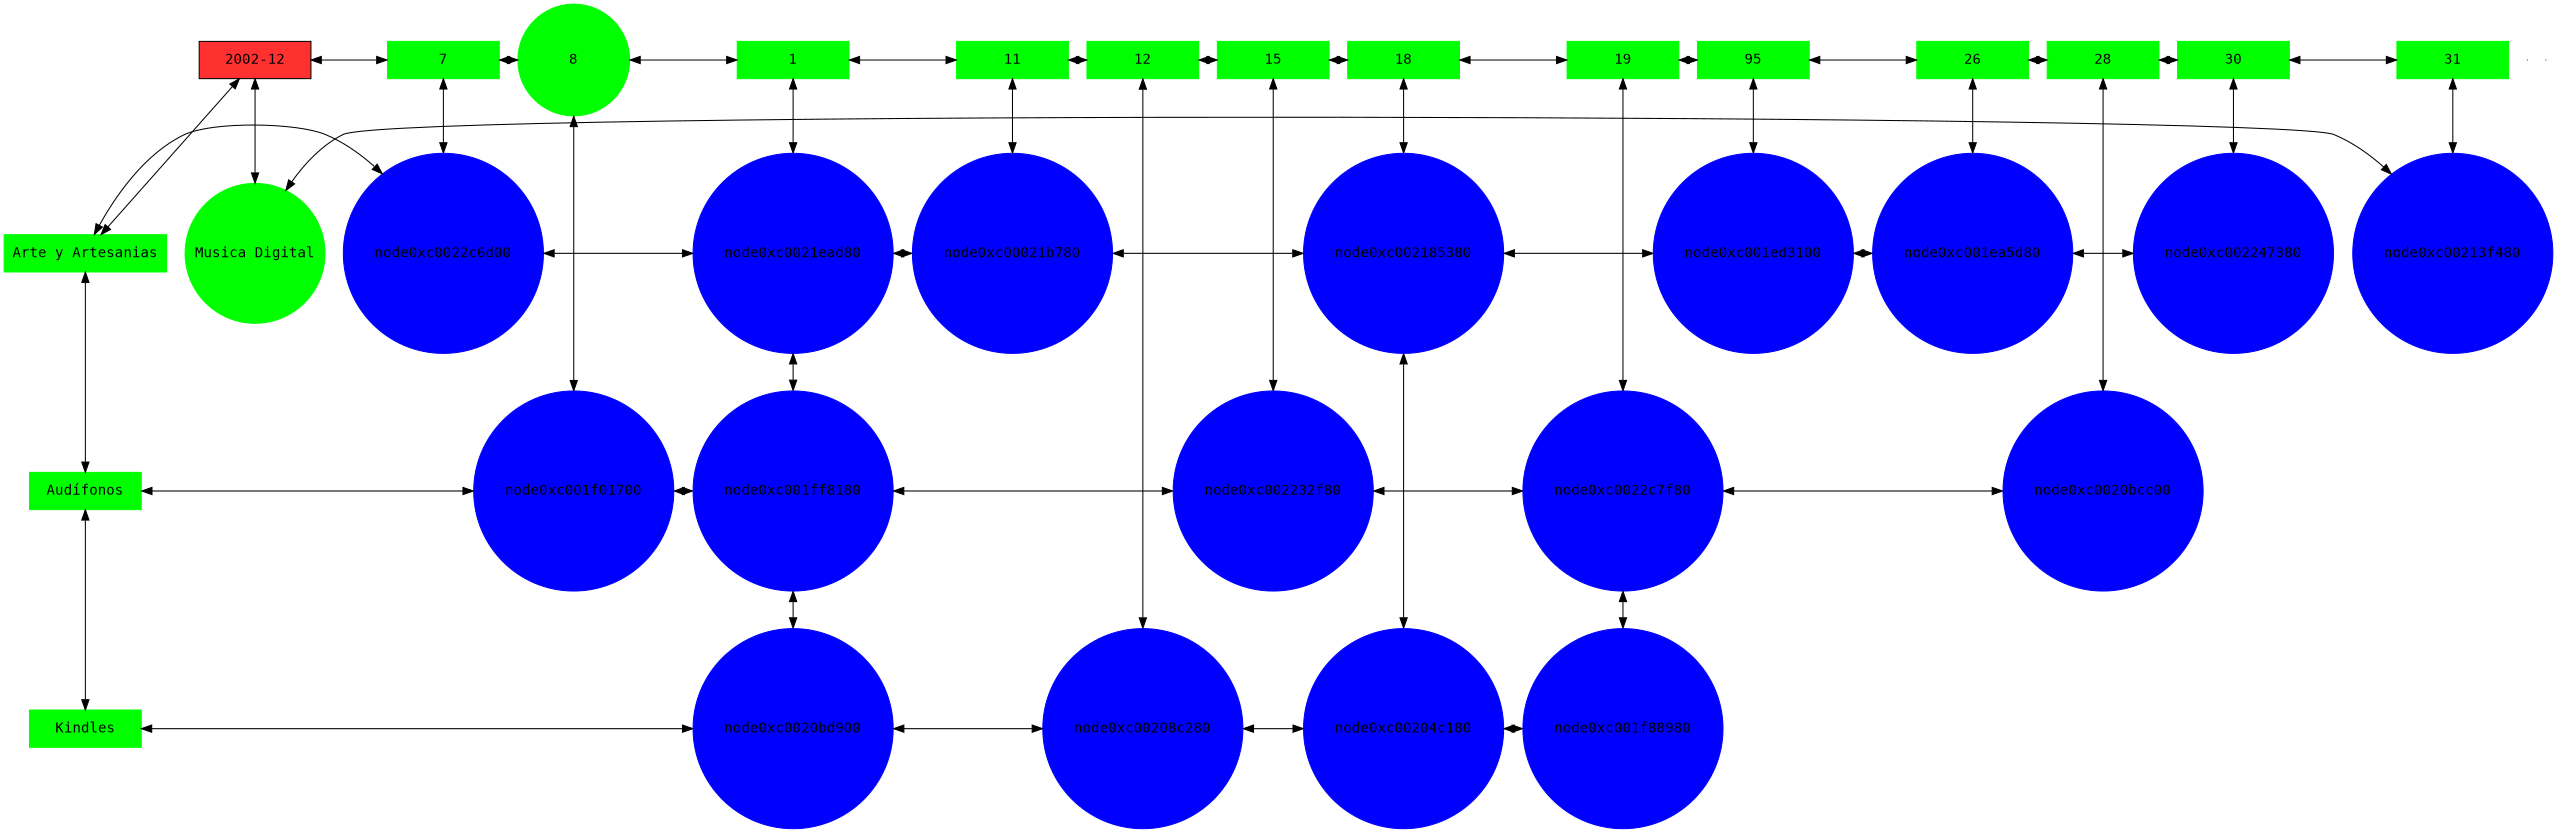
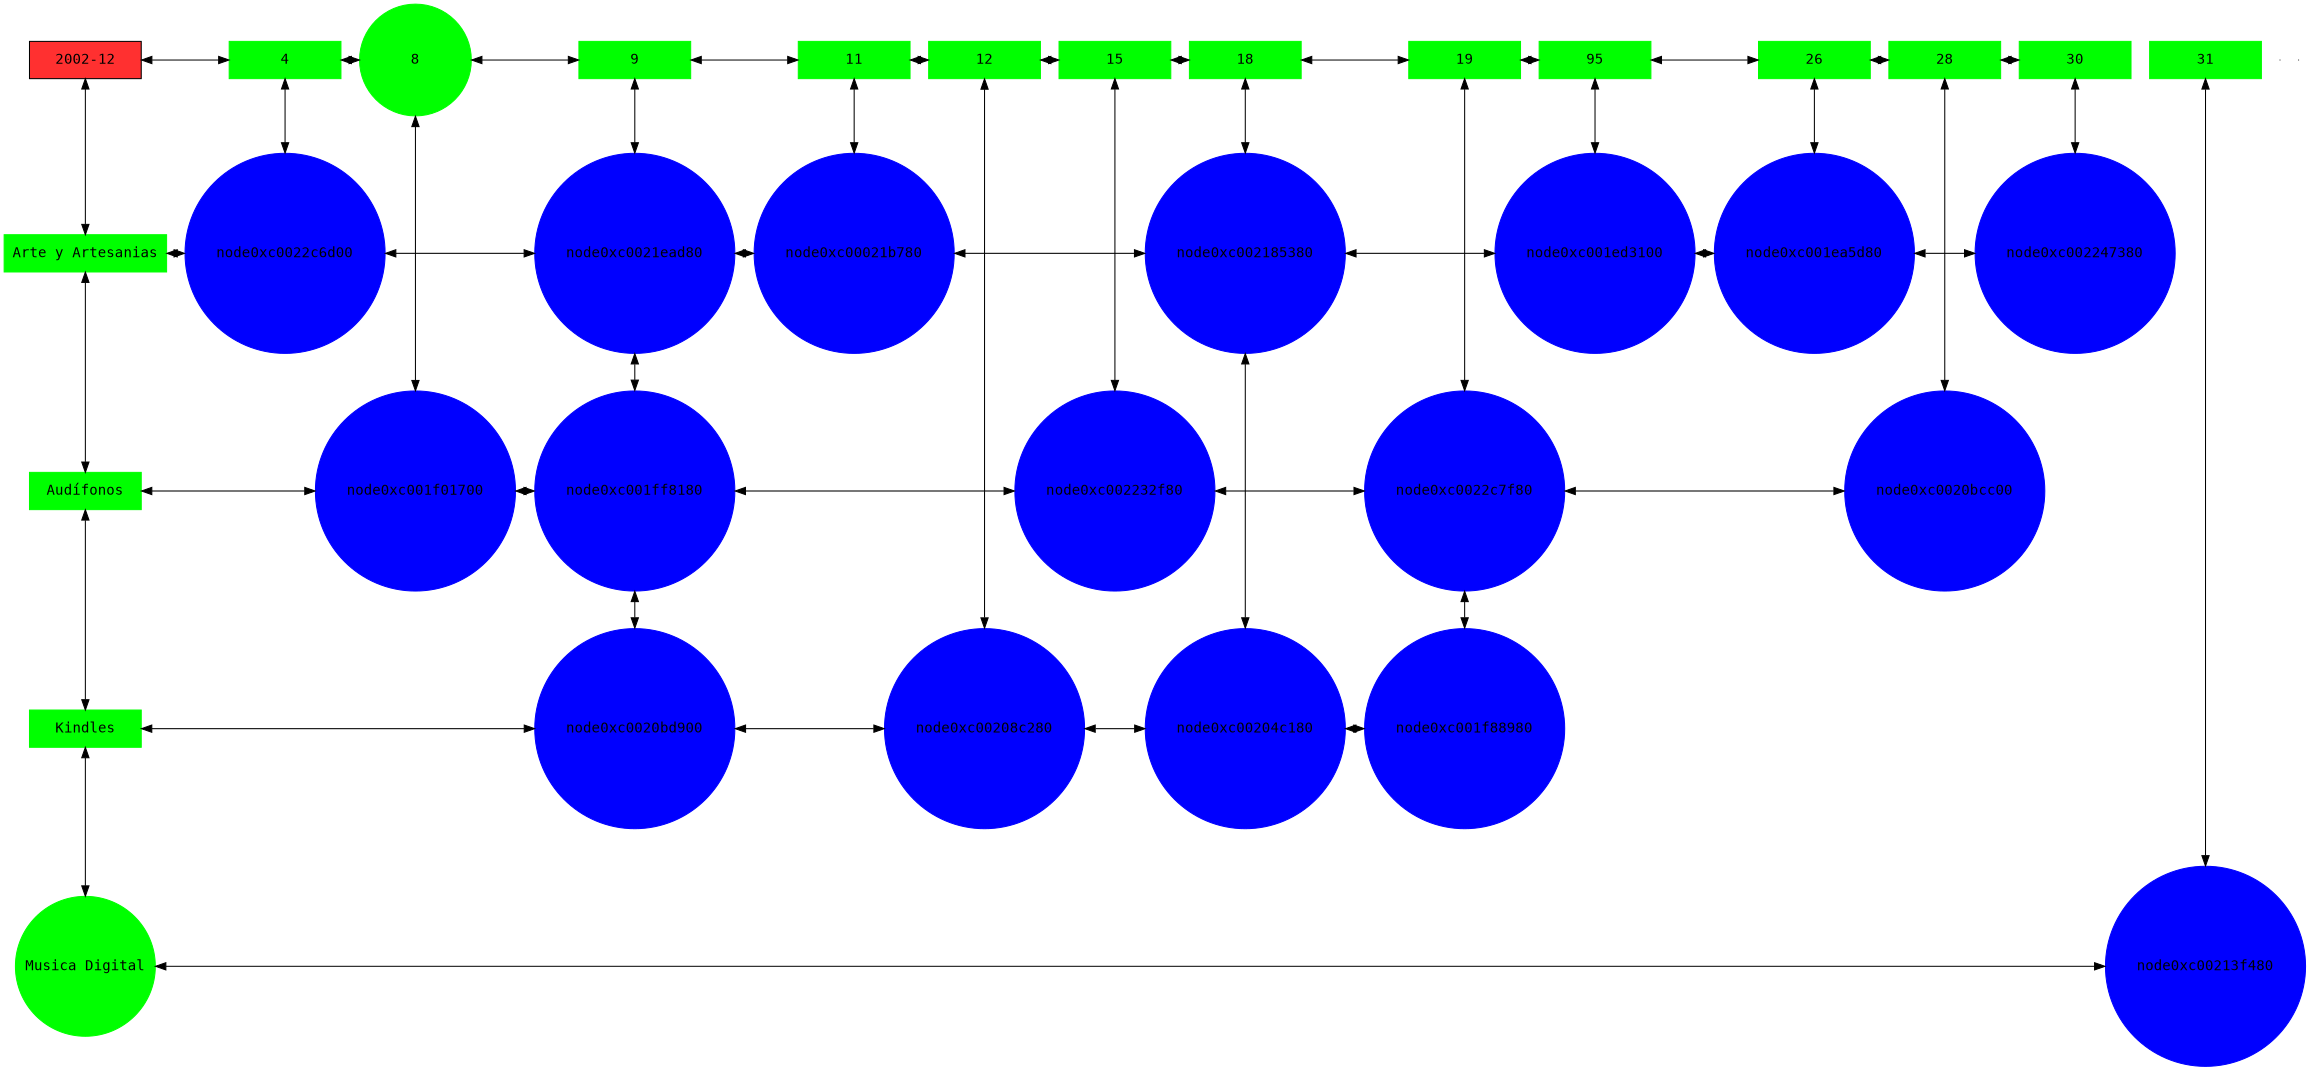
(443, 60) -> (285, 60)
(793, 60) -> (635, 60)
(2343, 60) -> none
(255, 133) -> (85, 822)
